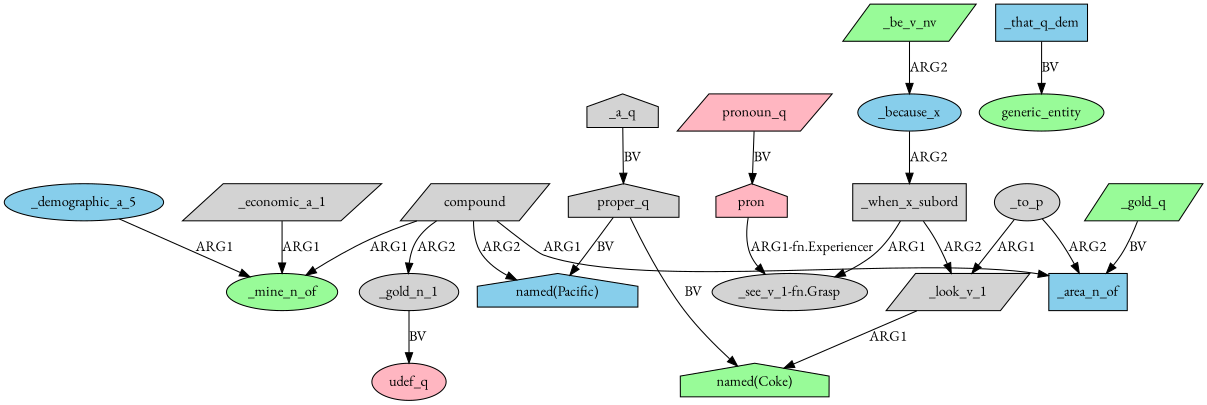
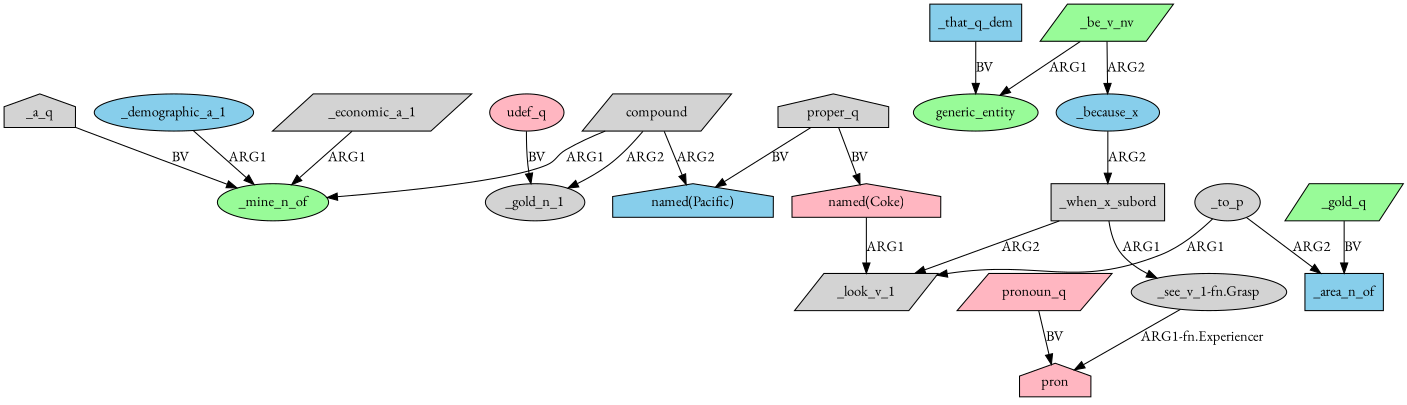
none -> (1044, 65)
(623, 150) -> (151, 156)
(84, 202) -> (174, 112)
(747, 243) -> (1132, 337)
(748, 271) -> none
(409, 332) -> (527, 152)
(855, 337) -> (866, 240)
(755, 382) -> (866, 202)
